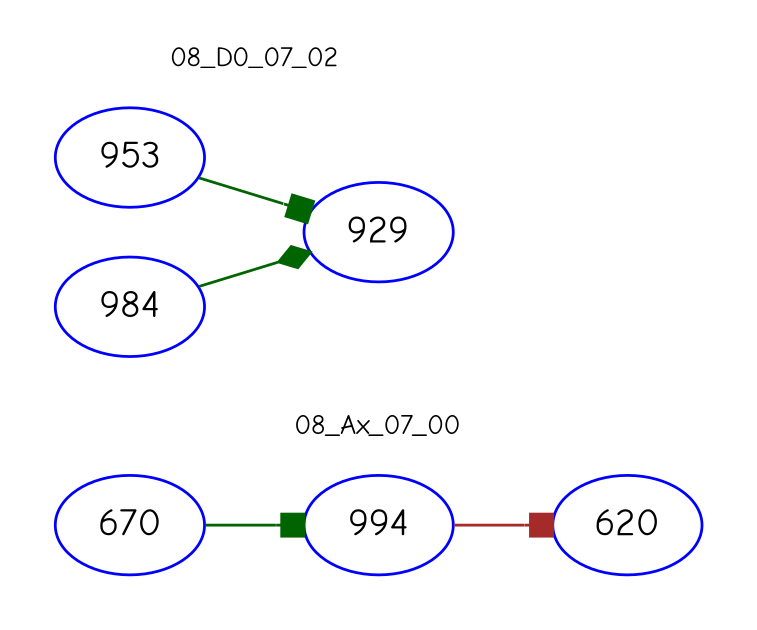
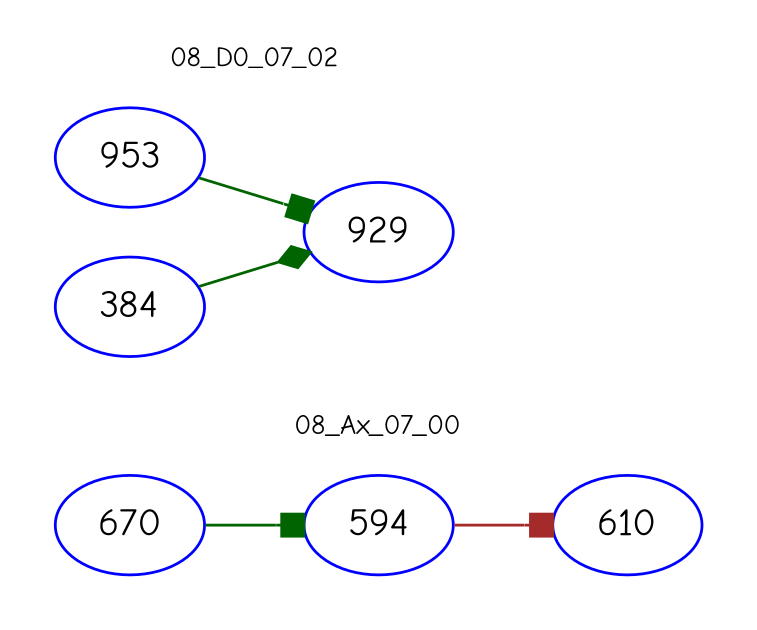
(130, 307) -> (130, 307)
(379, 525) -> (379, 525)
(627, 525) -> (627, 525)
